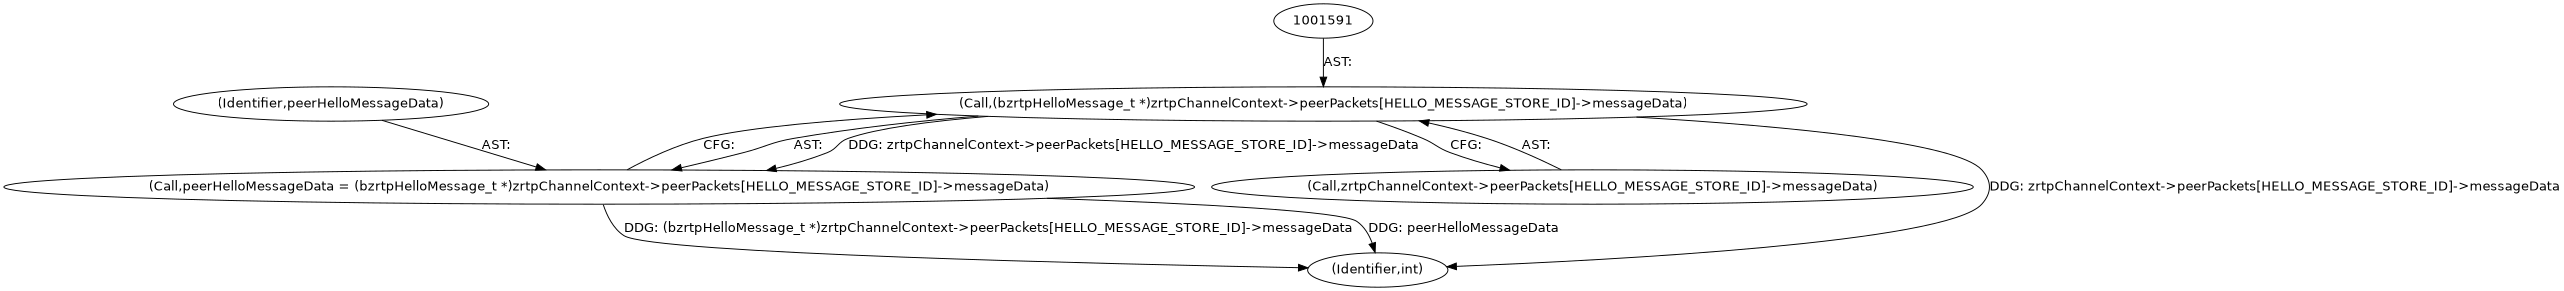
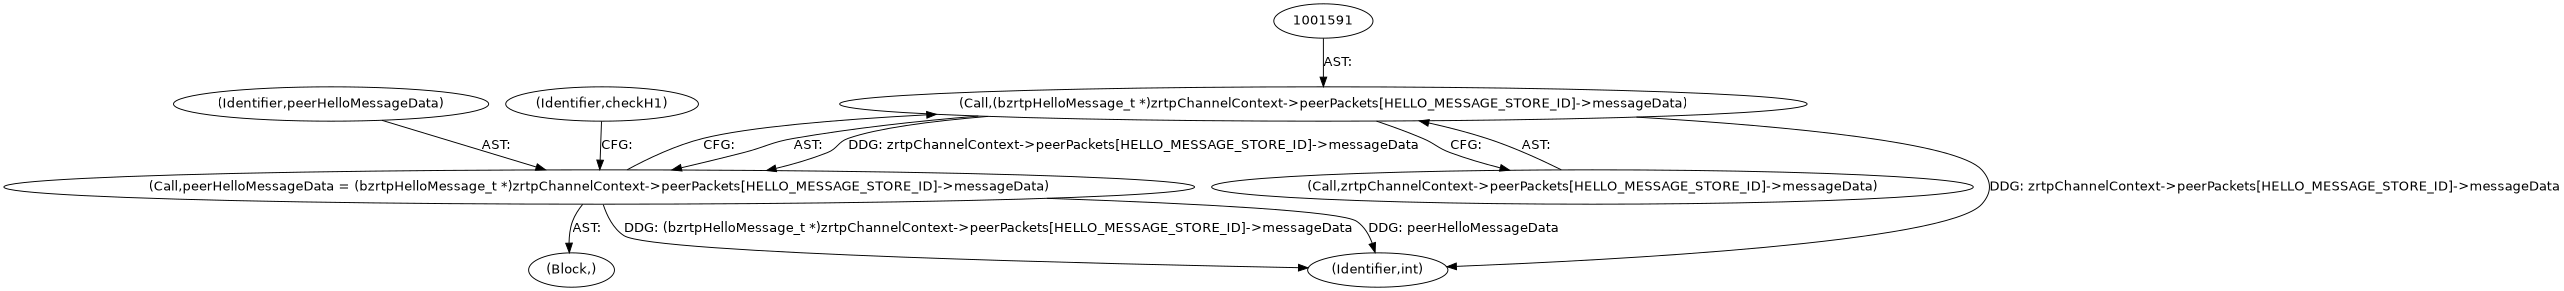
none -> (602, 104)
none -> (572, 270)
